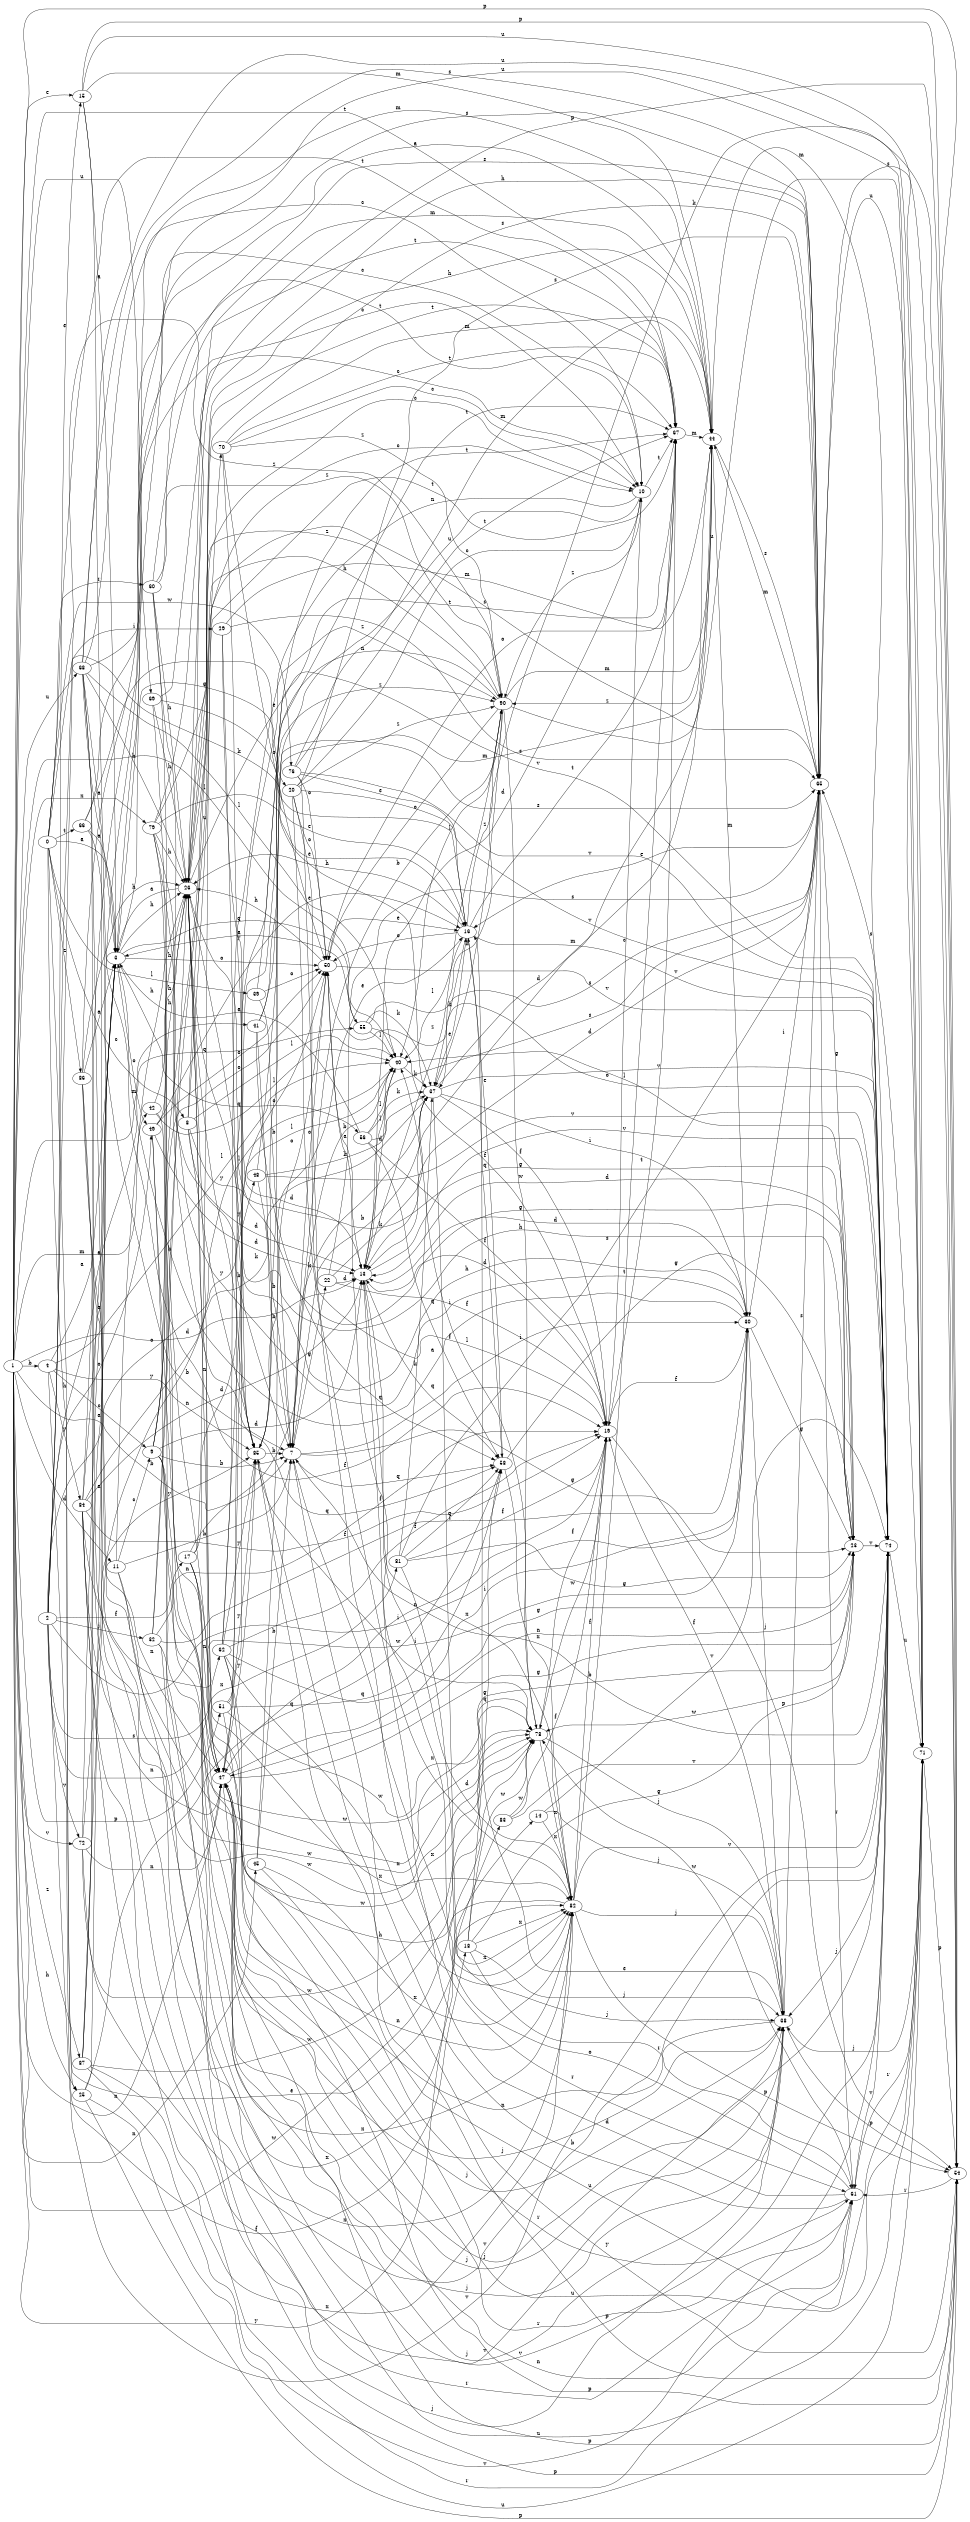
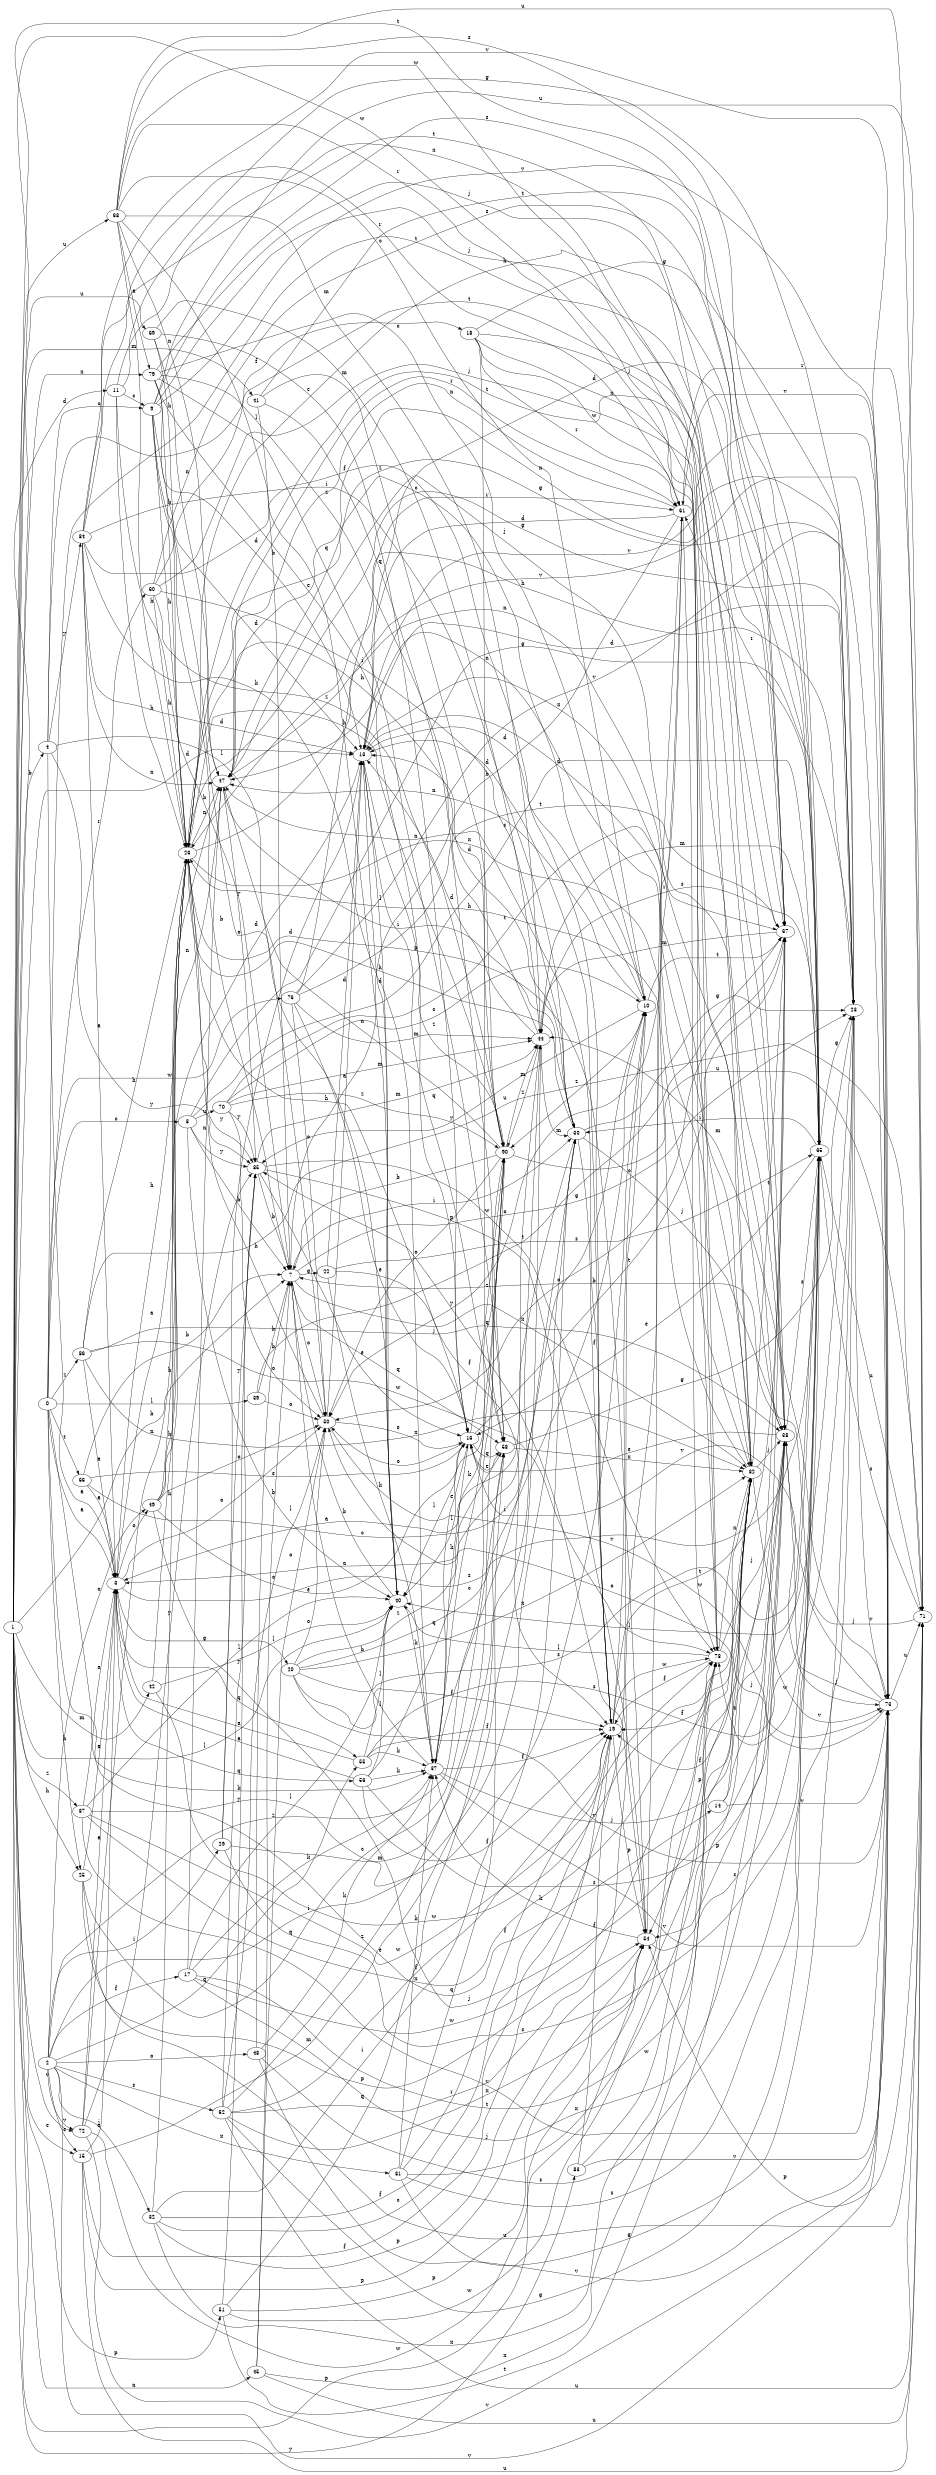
(450, 539) -> (452, 1118)
(99, 805) -> (129, 283)
(678, 815) -> none
(524, 1217) -> none
(888, 1546) -> (888, 1705)
(29, 1941) -> none
(447, 2405) -> none
